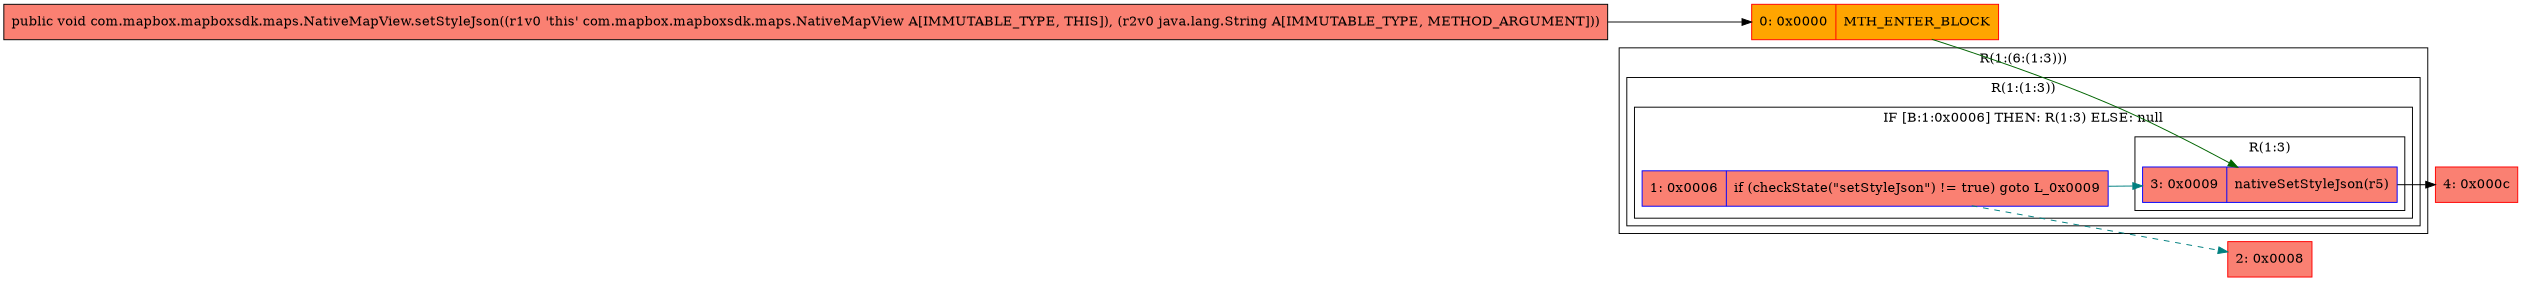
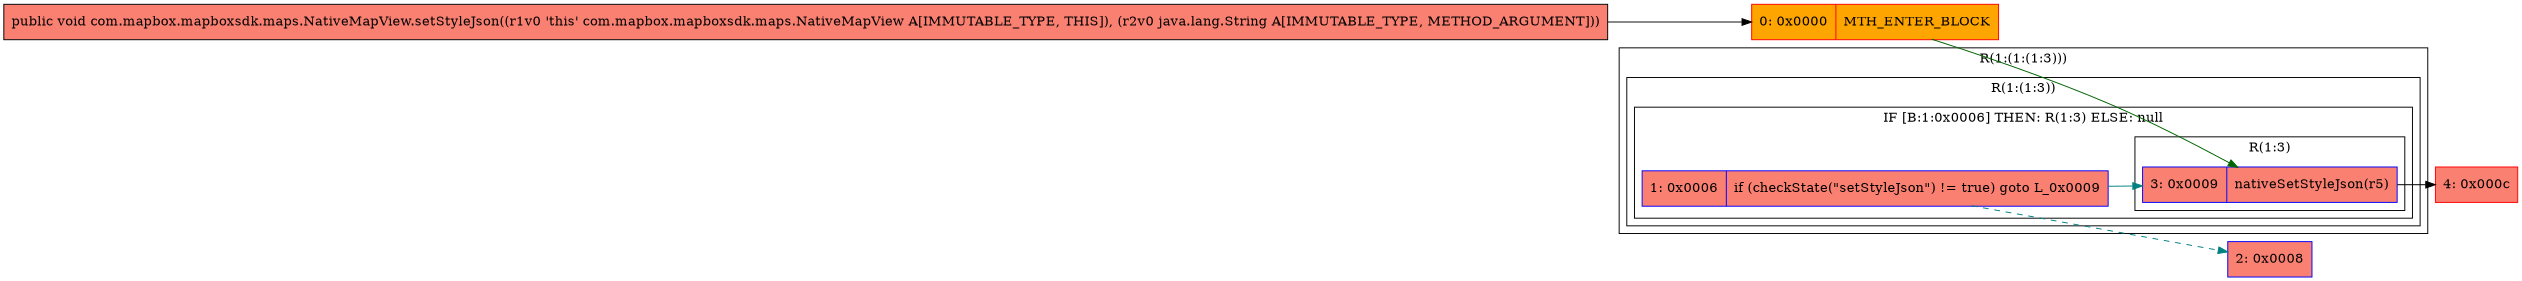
(2023, 59) -> (2023, 59)
(2270, 259) -> (2270, 259)
